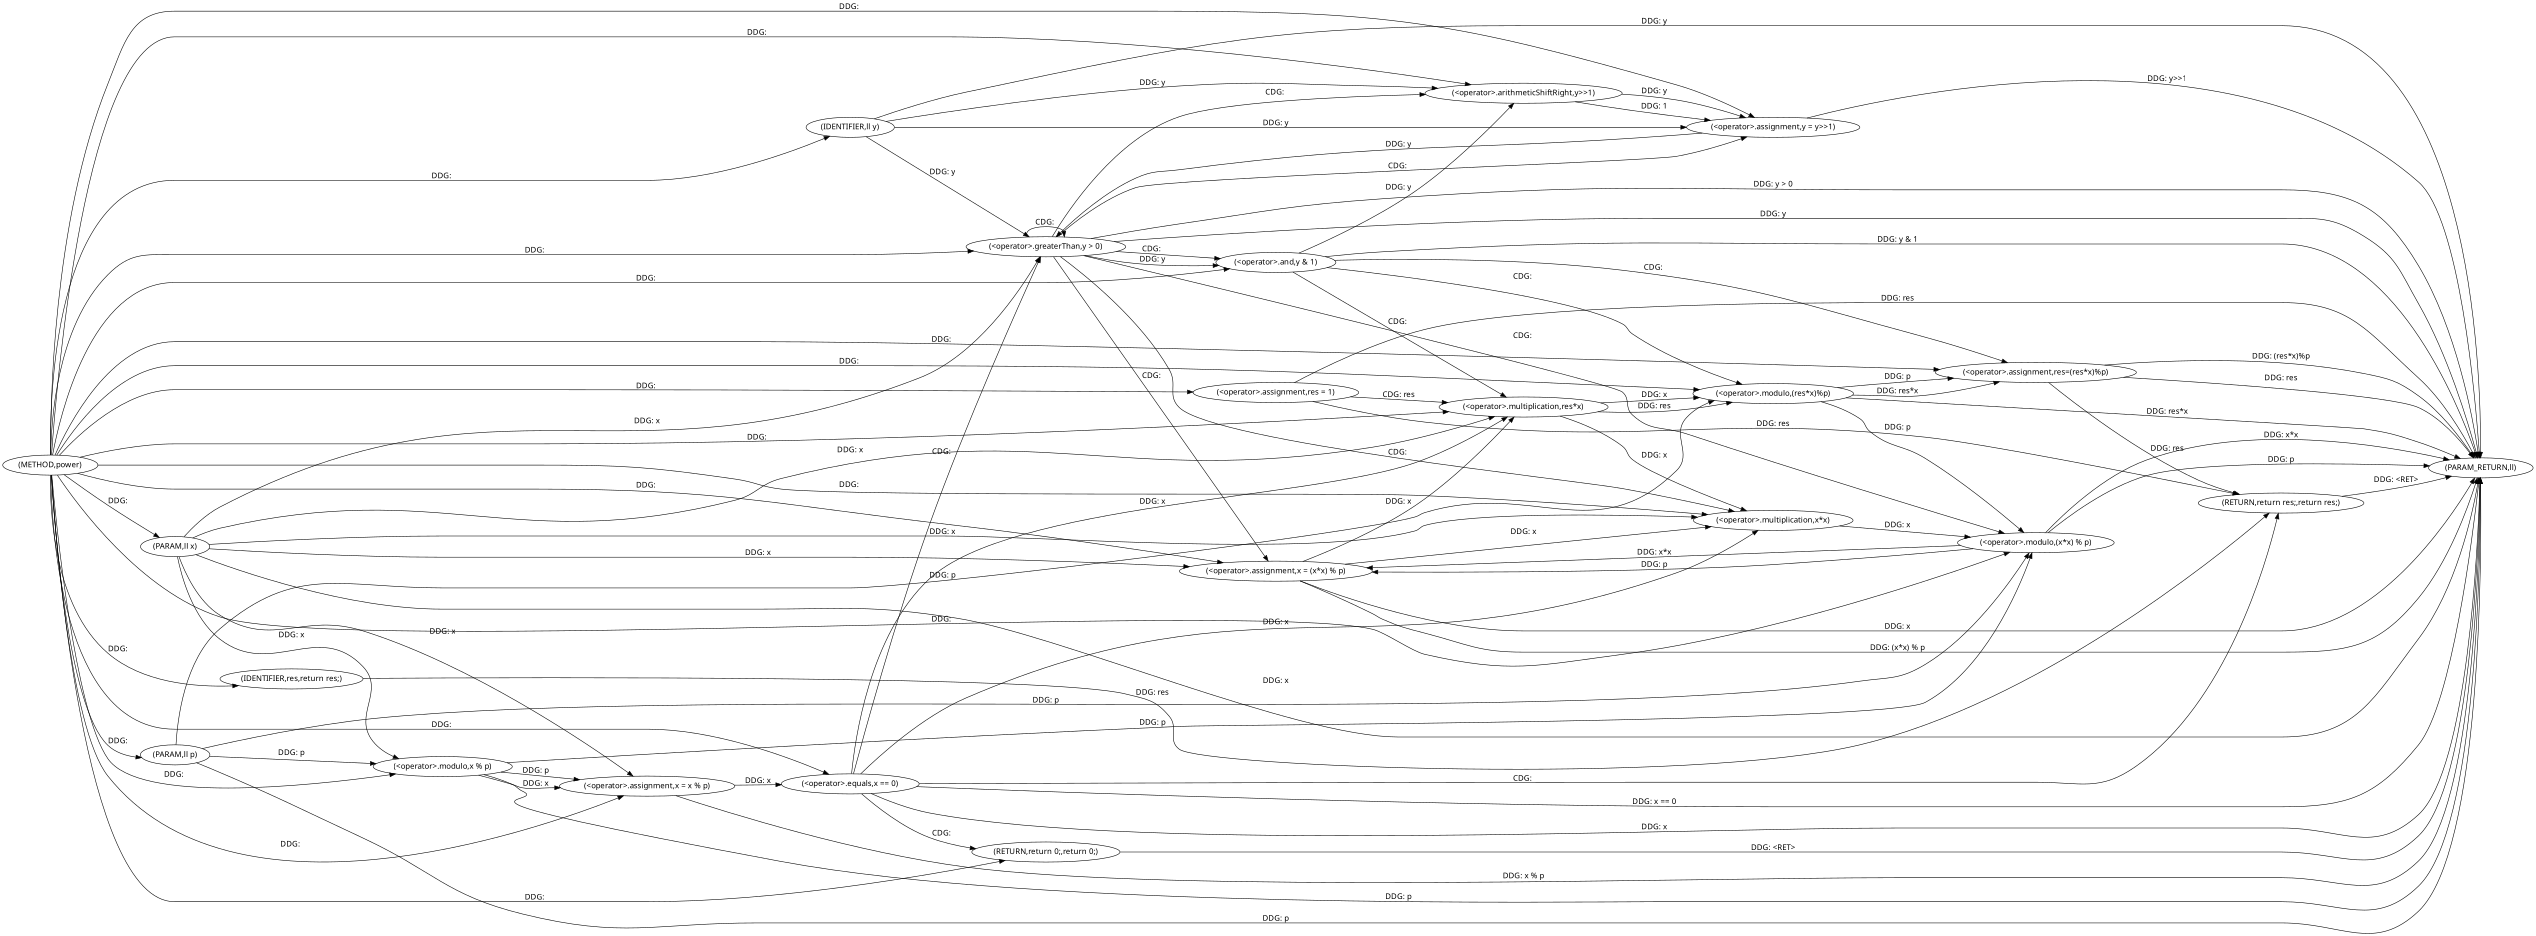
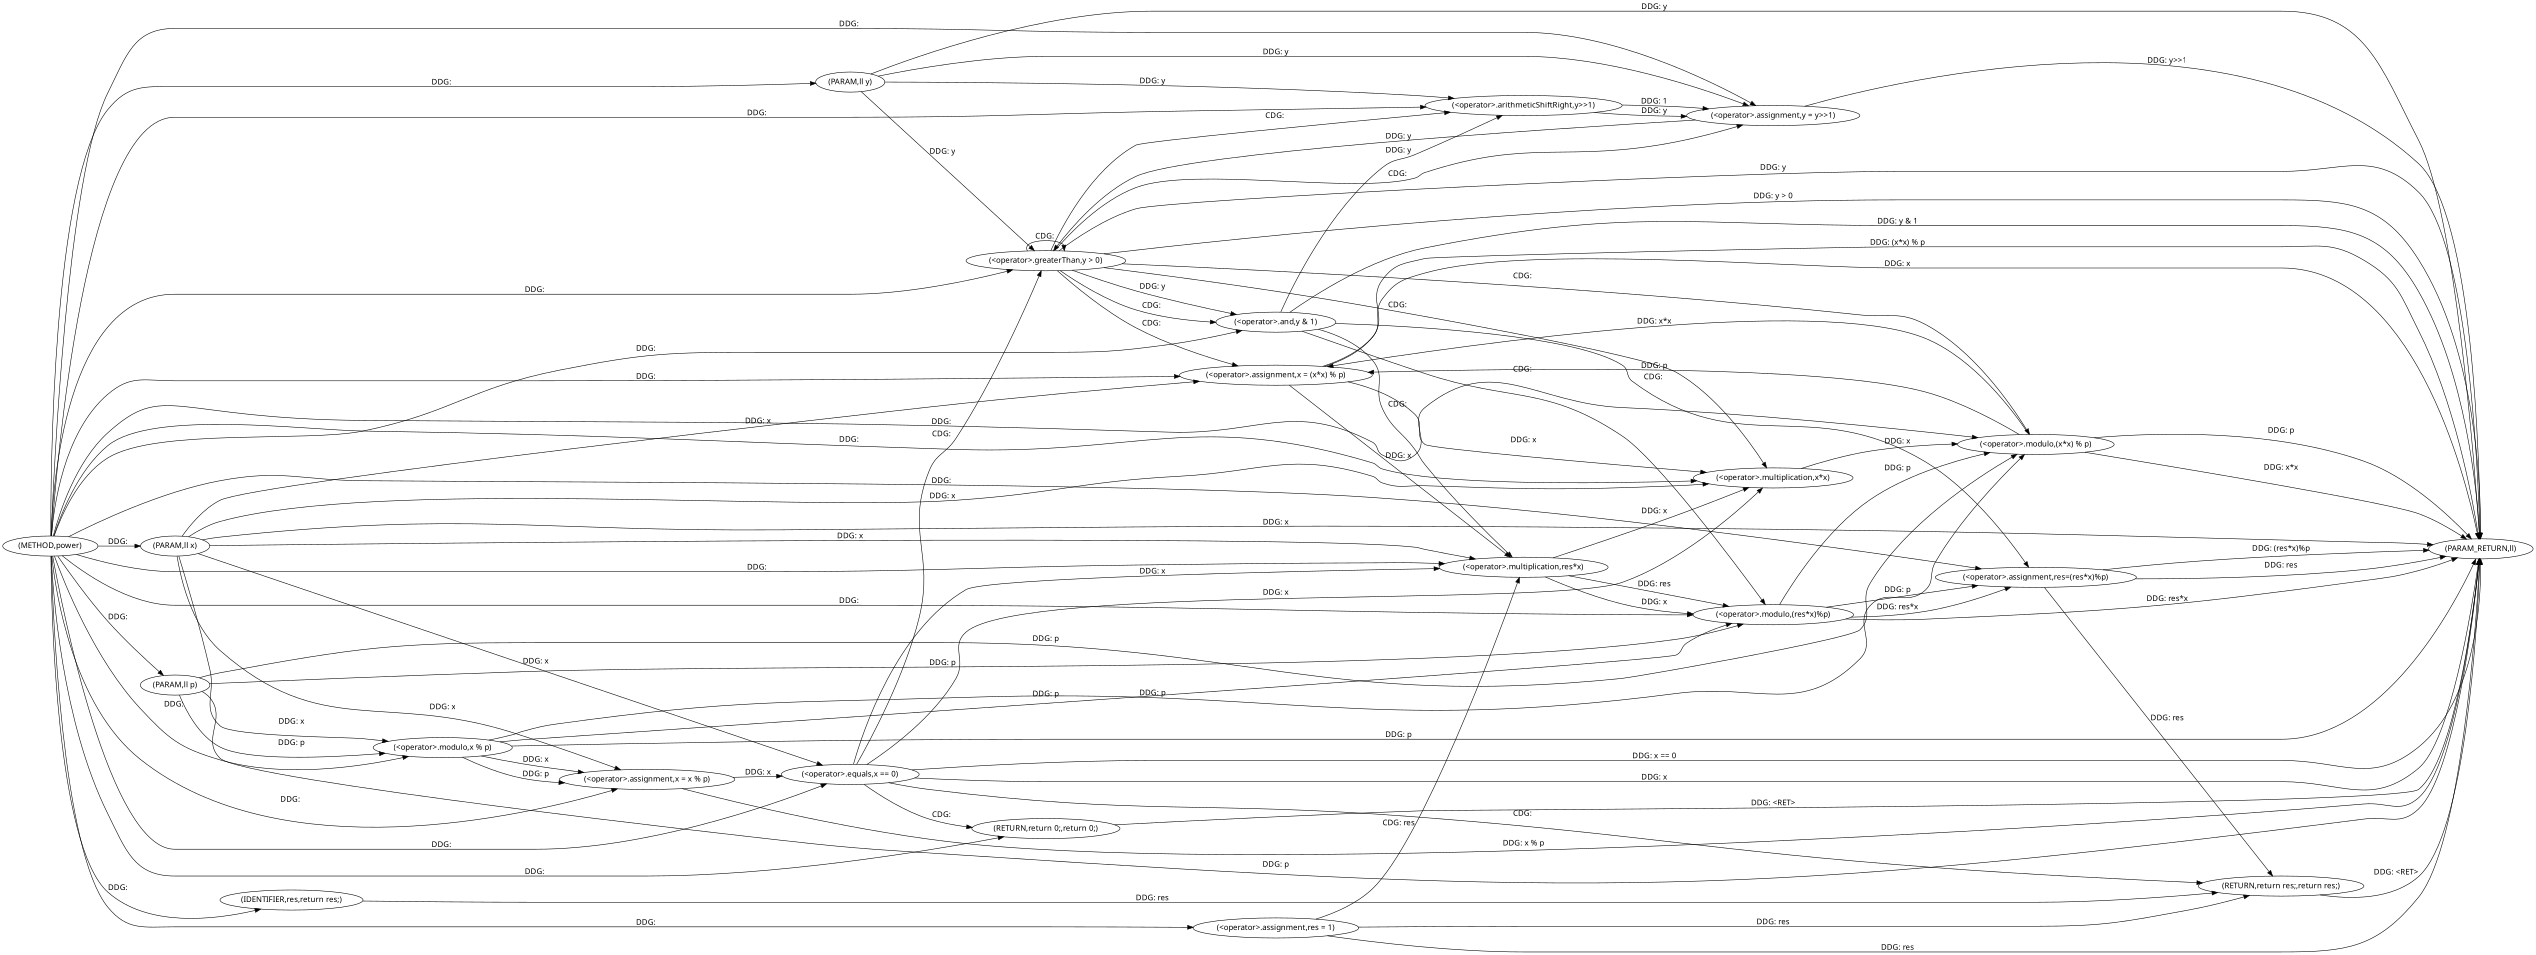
(850, 127) -> (850, 82)
(627, 431) -> (508, 659)
none -> (1087, 700)
